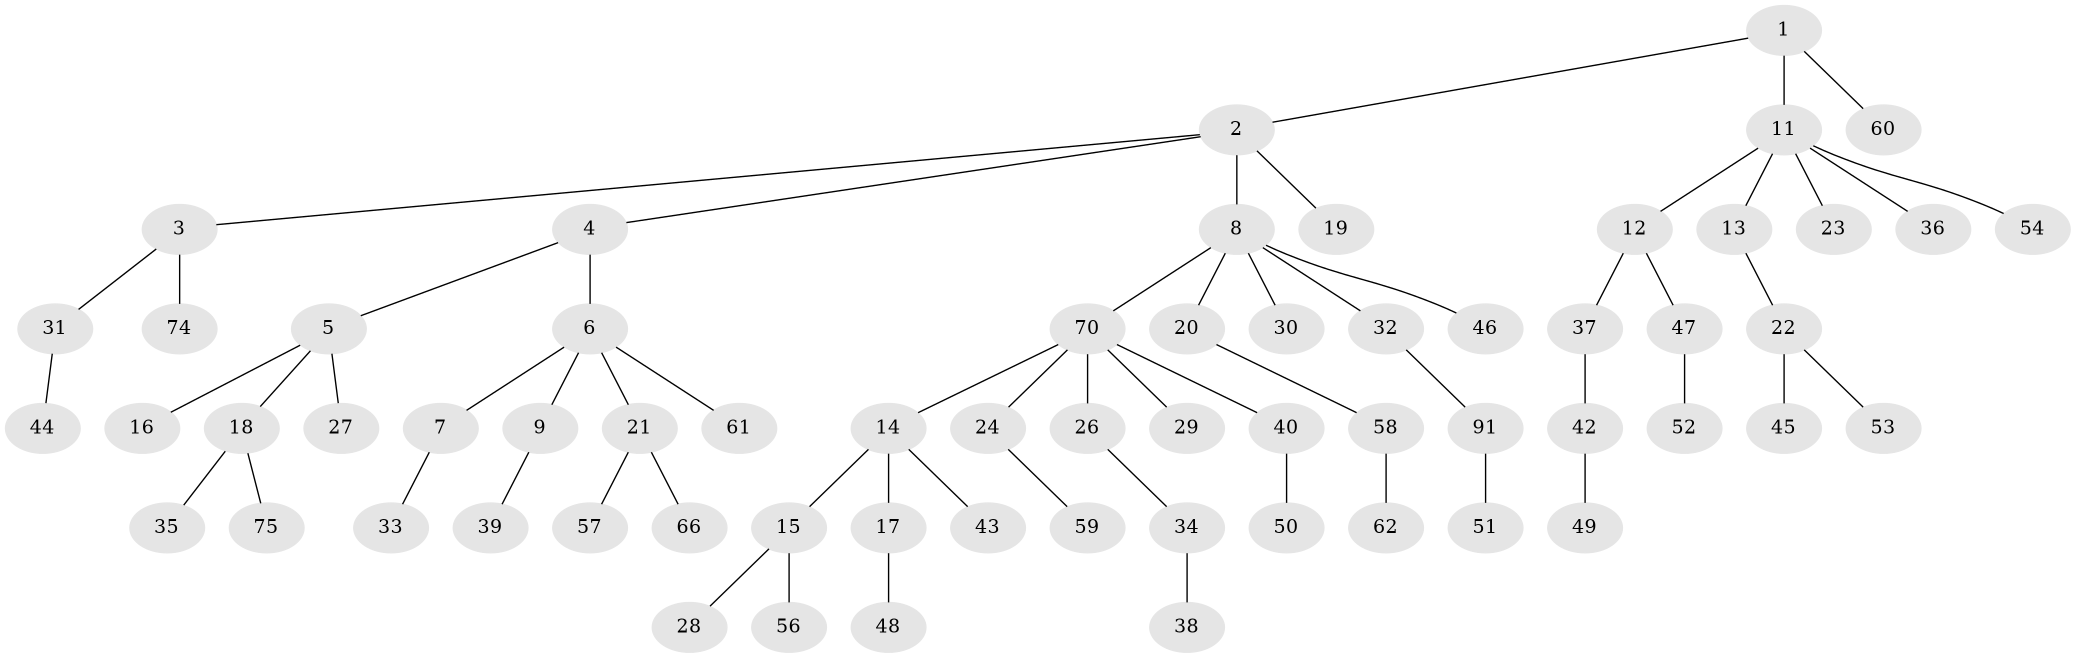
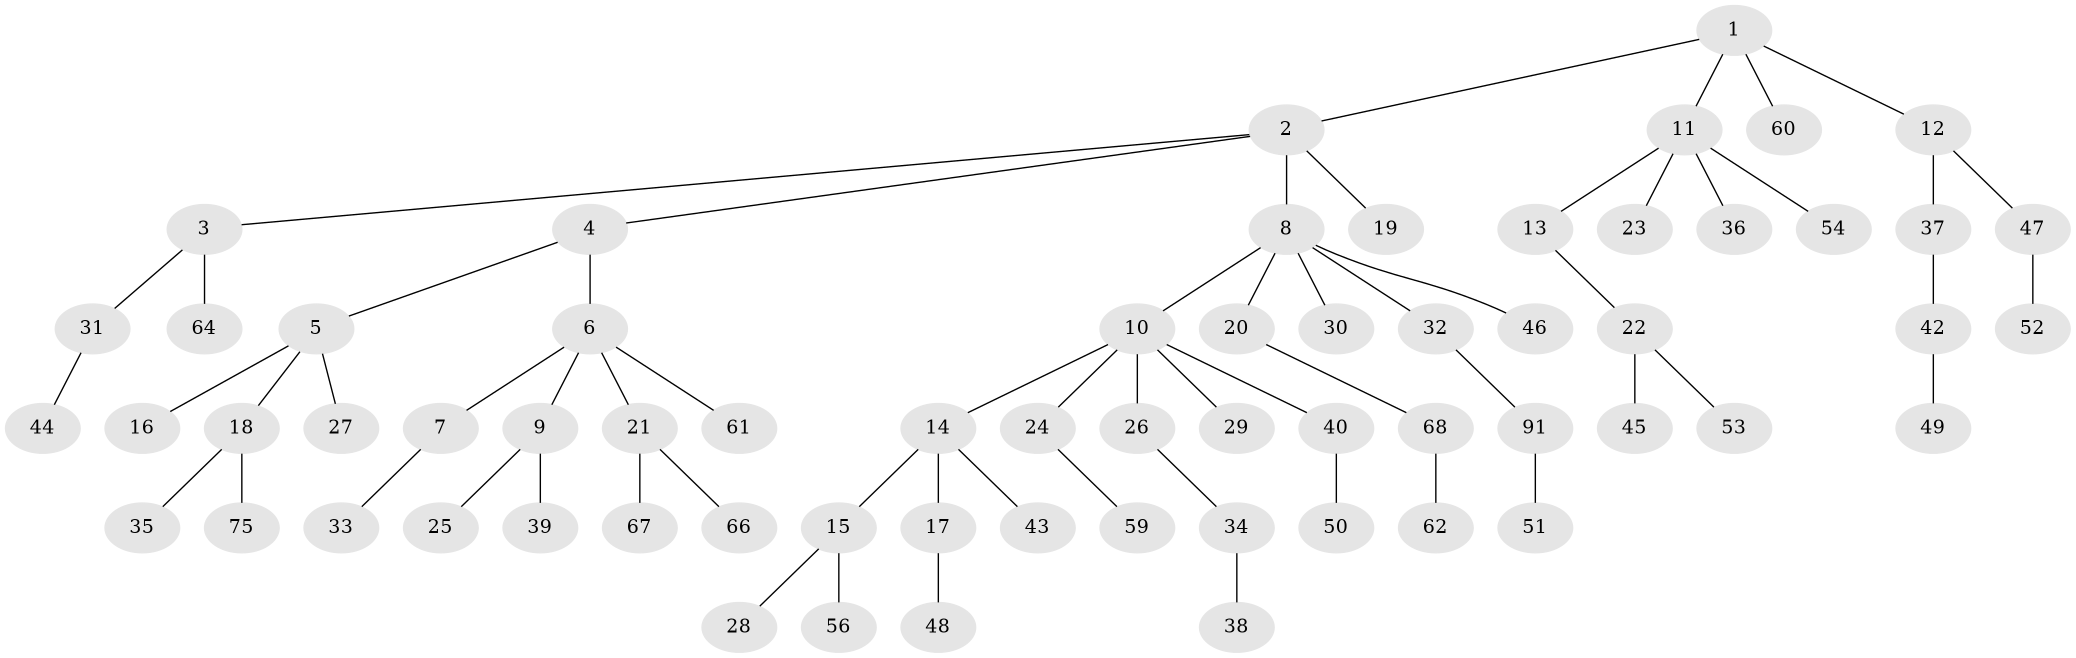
(1709, 180) -> (1834, 80)
(180, 329) -> (205, 329)
(1088, 329) -> (1137, 329)
(1386, 428) -> (1436, 428)
none -> (441, 528)
(590, 528) -> (640, 528)
